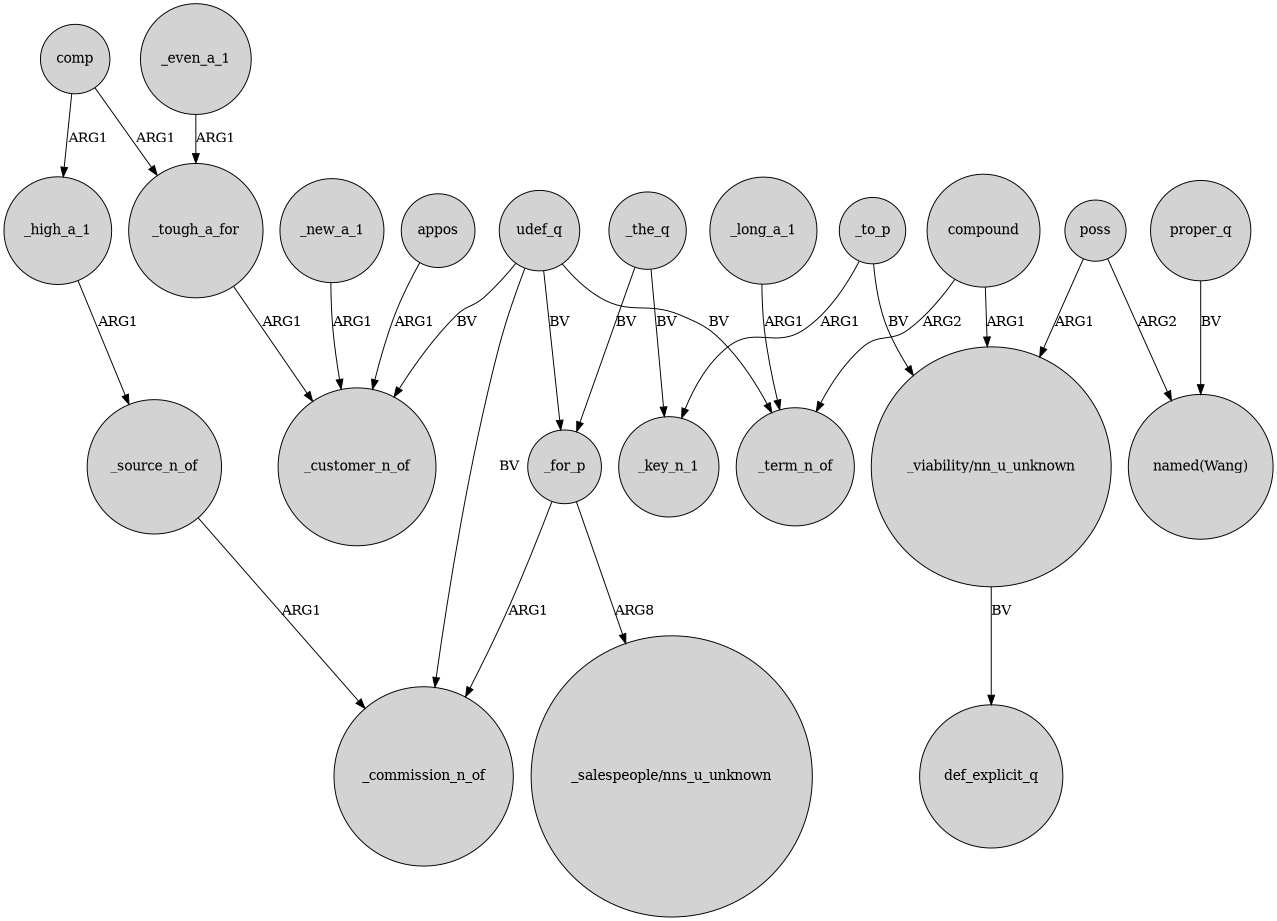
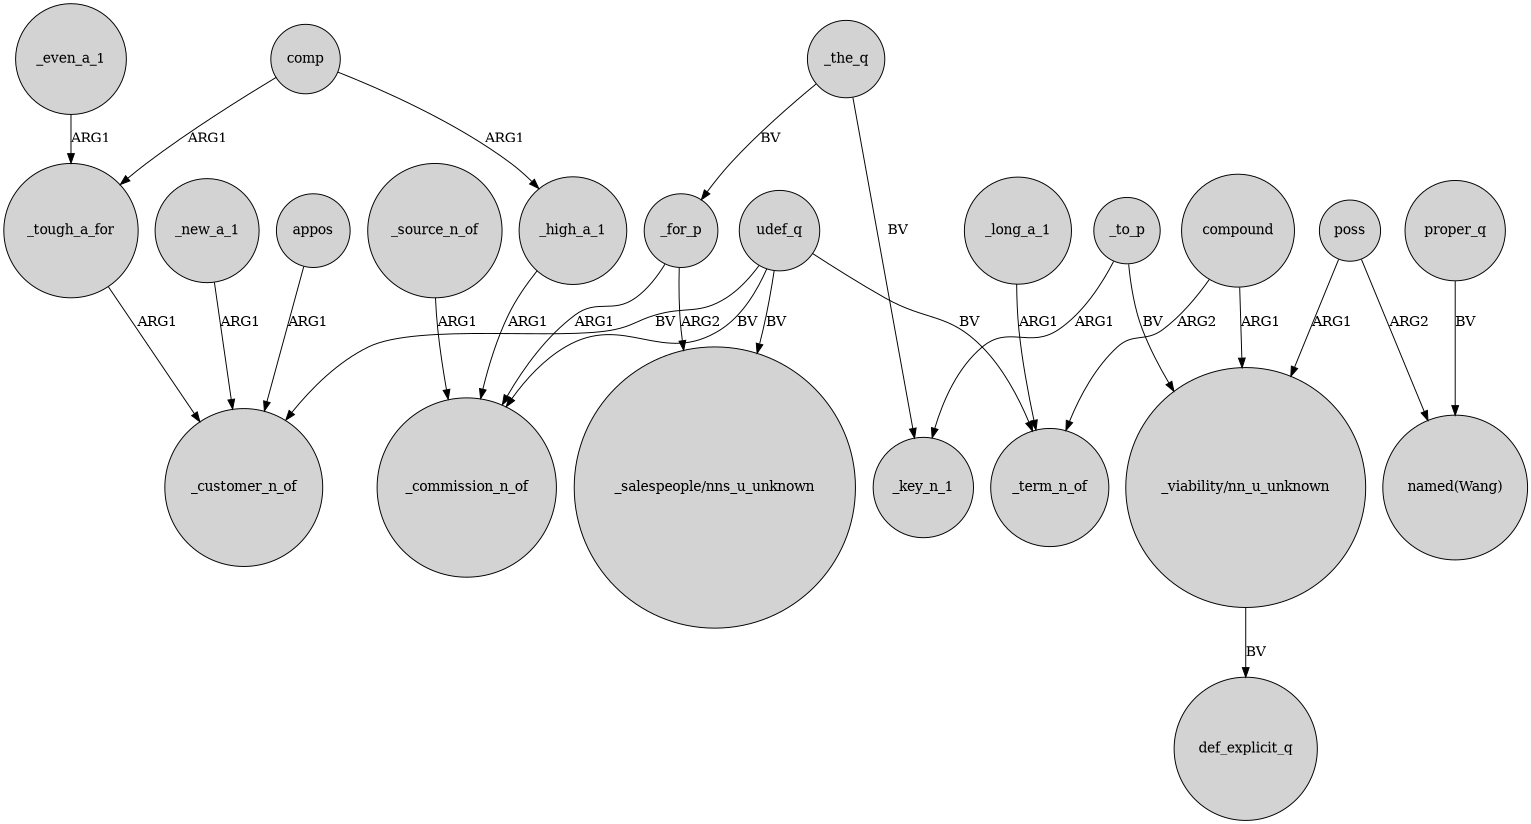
(102, 338) -> (503, 327)
(552, 346) -> (768, 307)
(635, 611) -> (701, 322)
